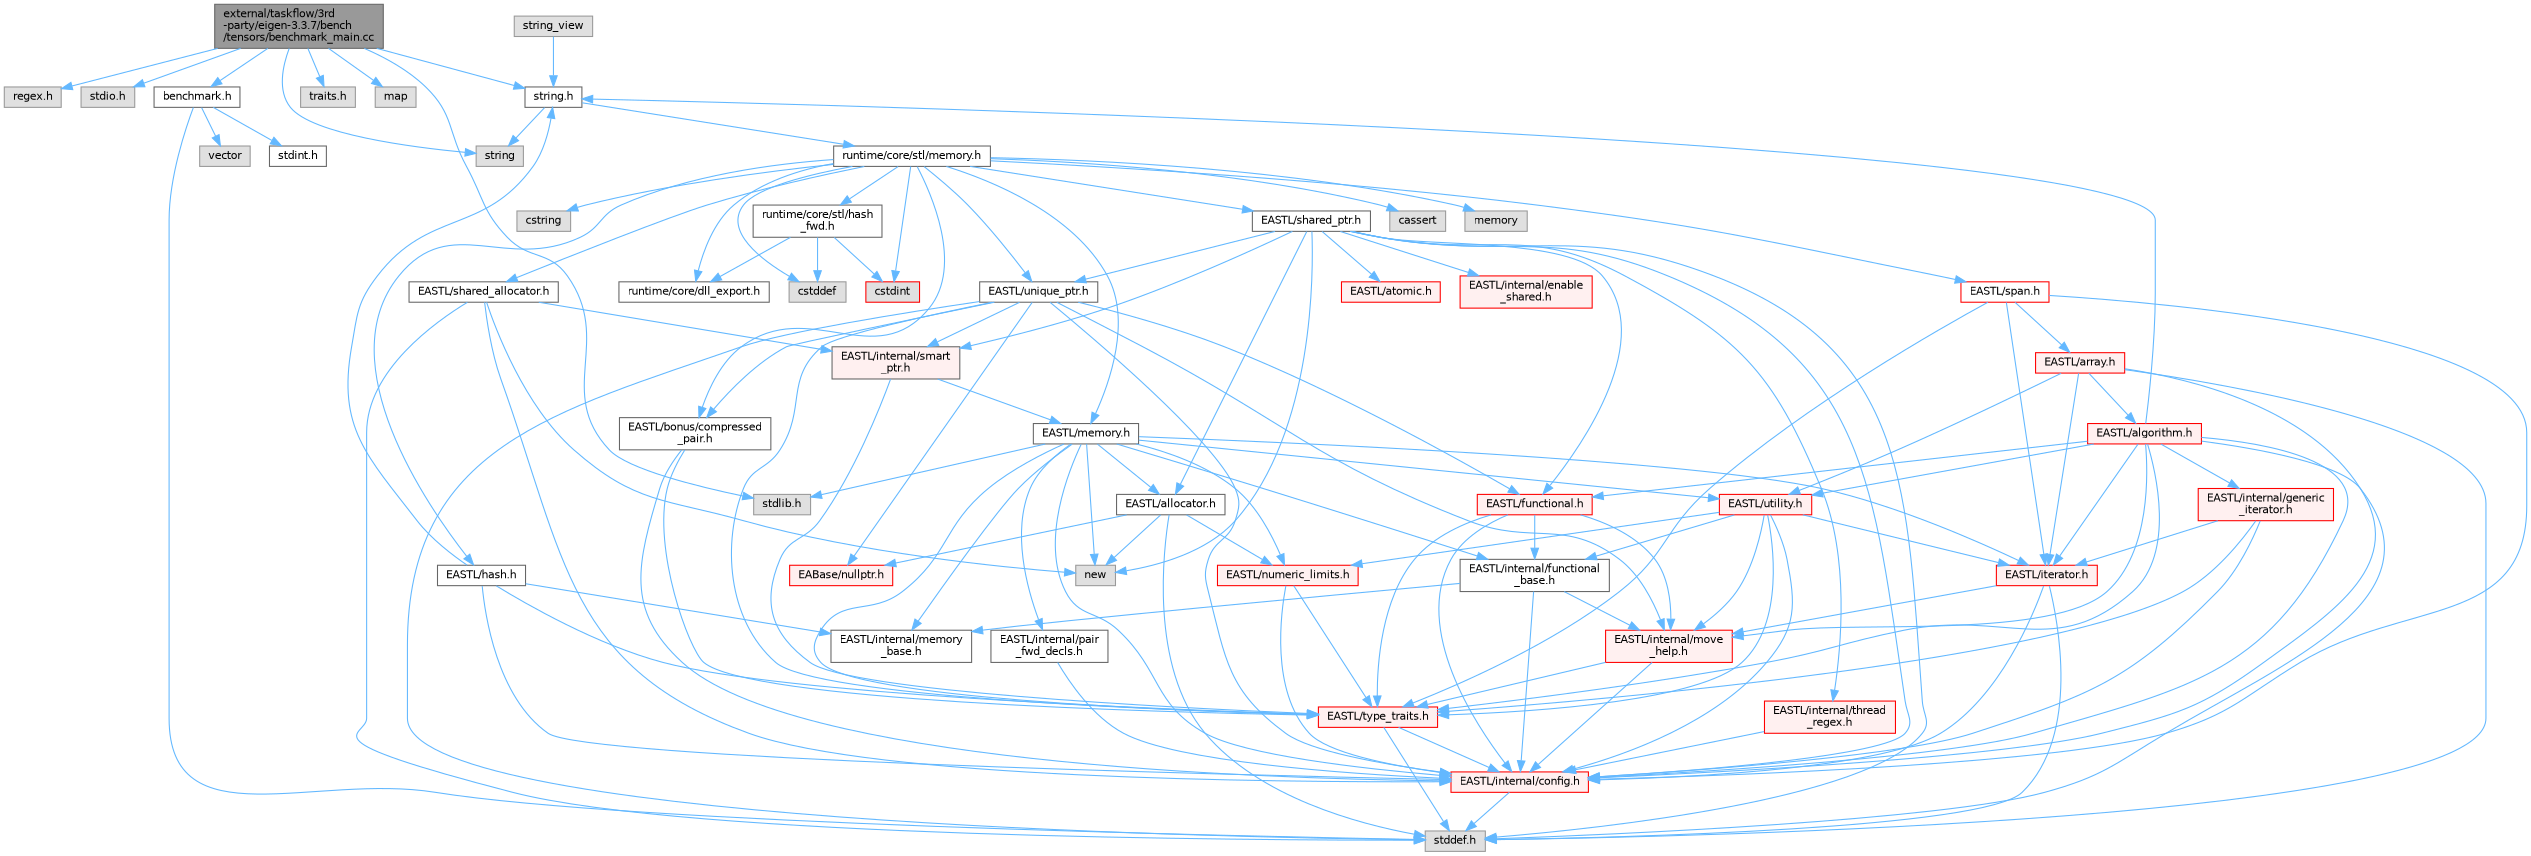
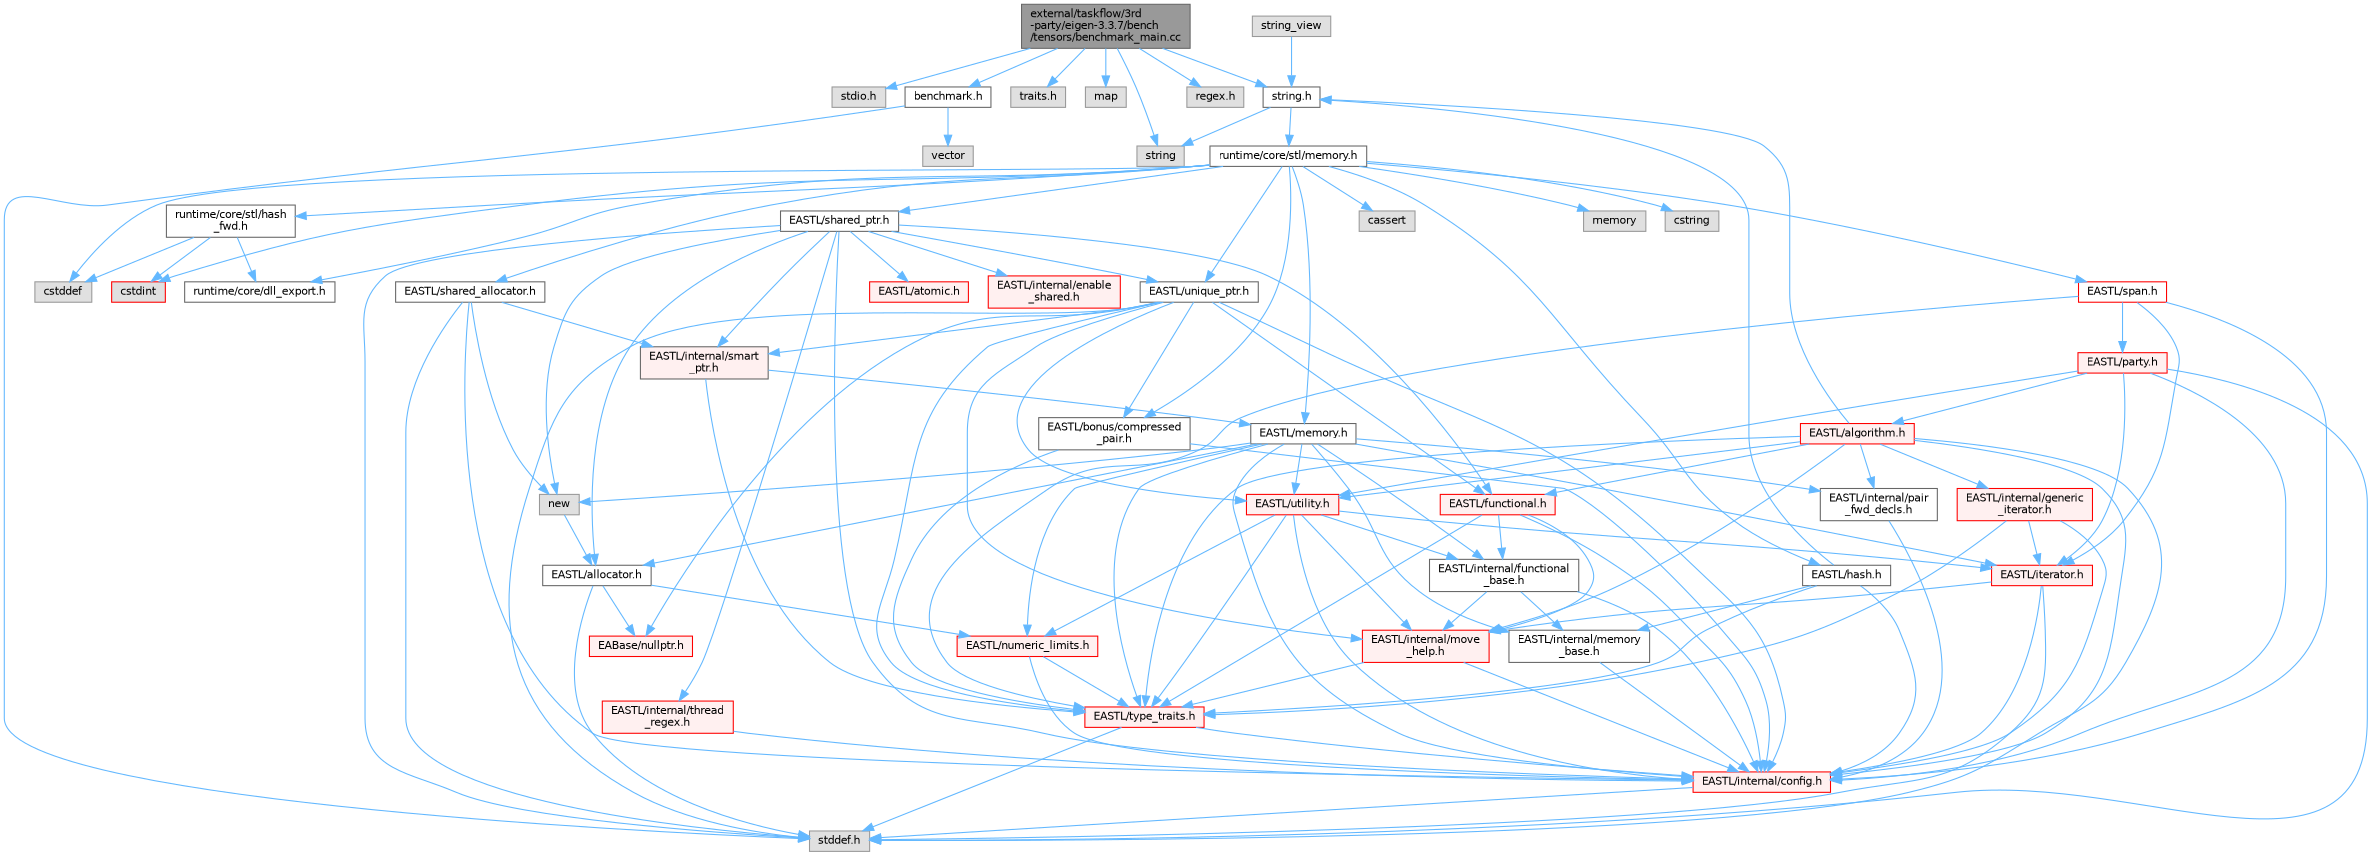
(298, 156) -> none
(2080, 363) -> (2123, 363)
none -> (1024, 441)
(2099, 500) -> (1866, 461)
(782, 505) -> none
(1137, 536) -> (575, 535)
none -> (1670, 714)
